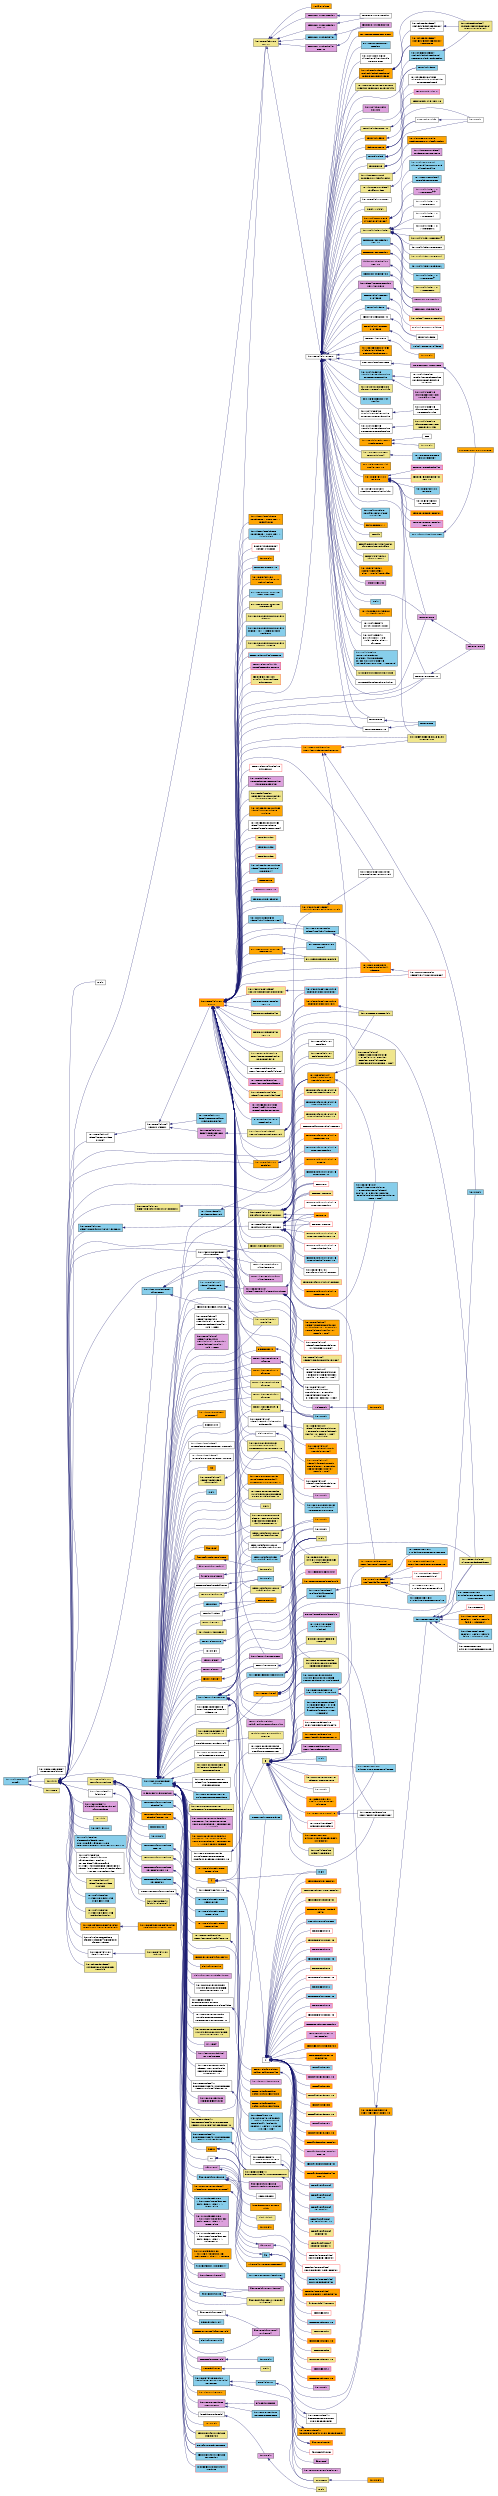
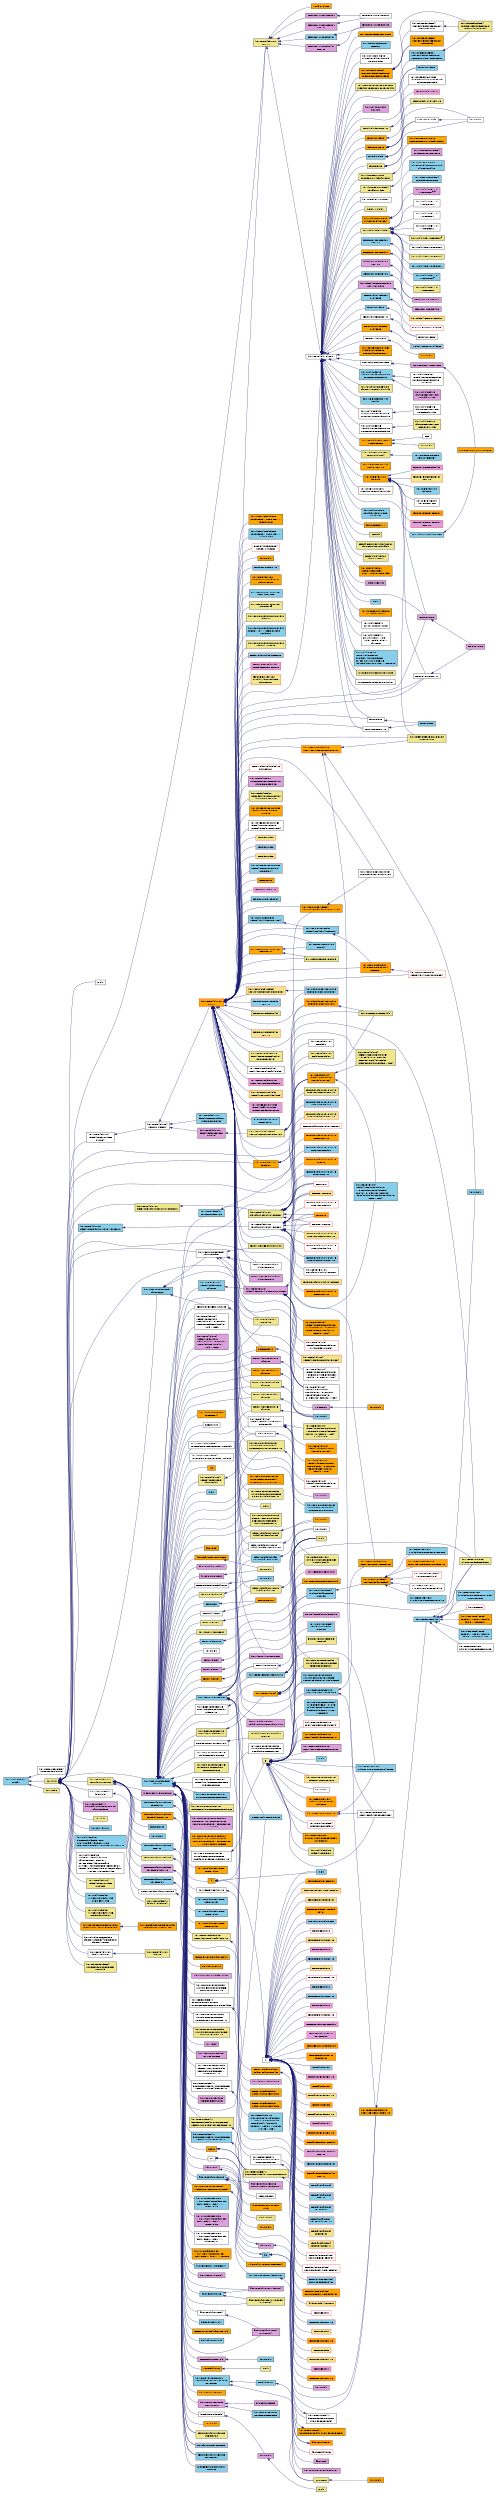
(321, 1091) -> (321, 1091)
(236, 1734) -> (236, 1685)
